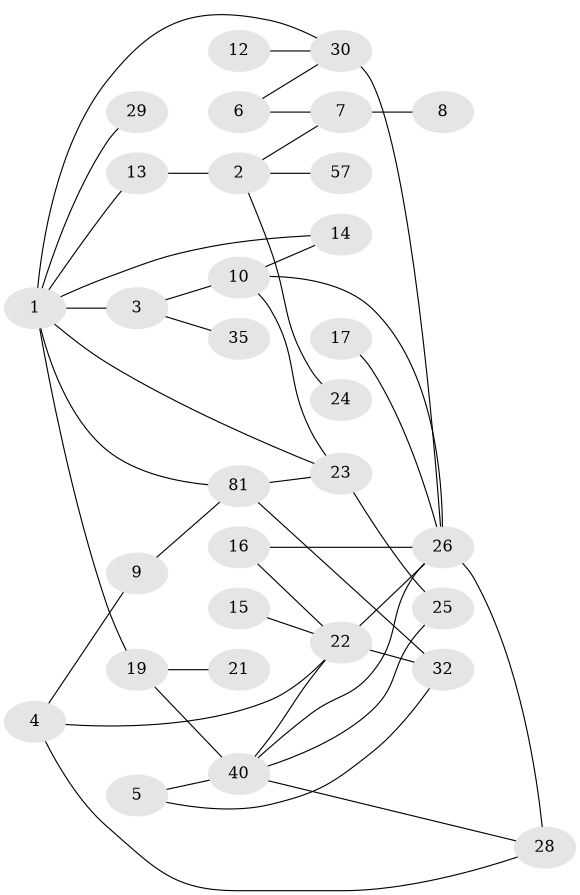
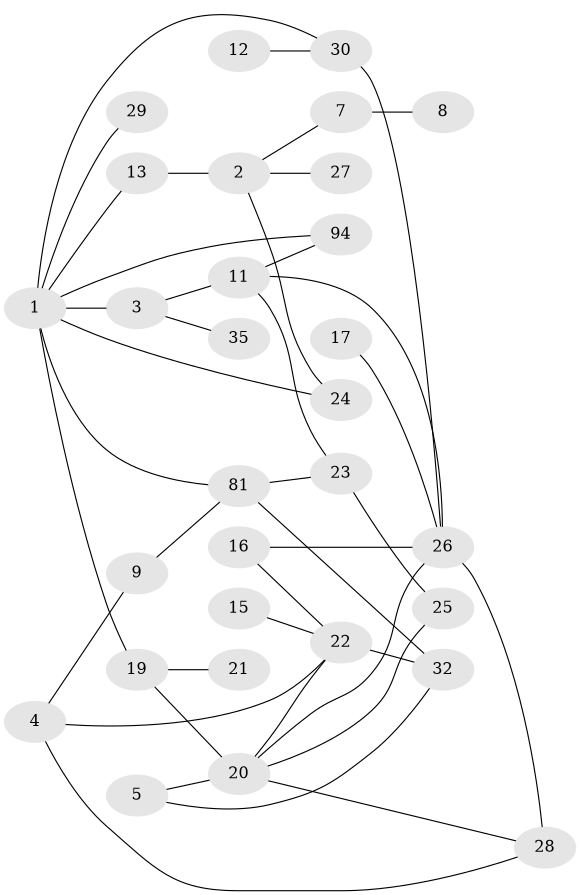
(239, 112) -> none
(341, 173) -> (341, 173)
(341, 235) -> (341, 235)
(239, 278) -> (239, 278)
(179, 403) -> (184, 363)
(392, 595) -> none
(239, 774) -> (239, 774)
